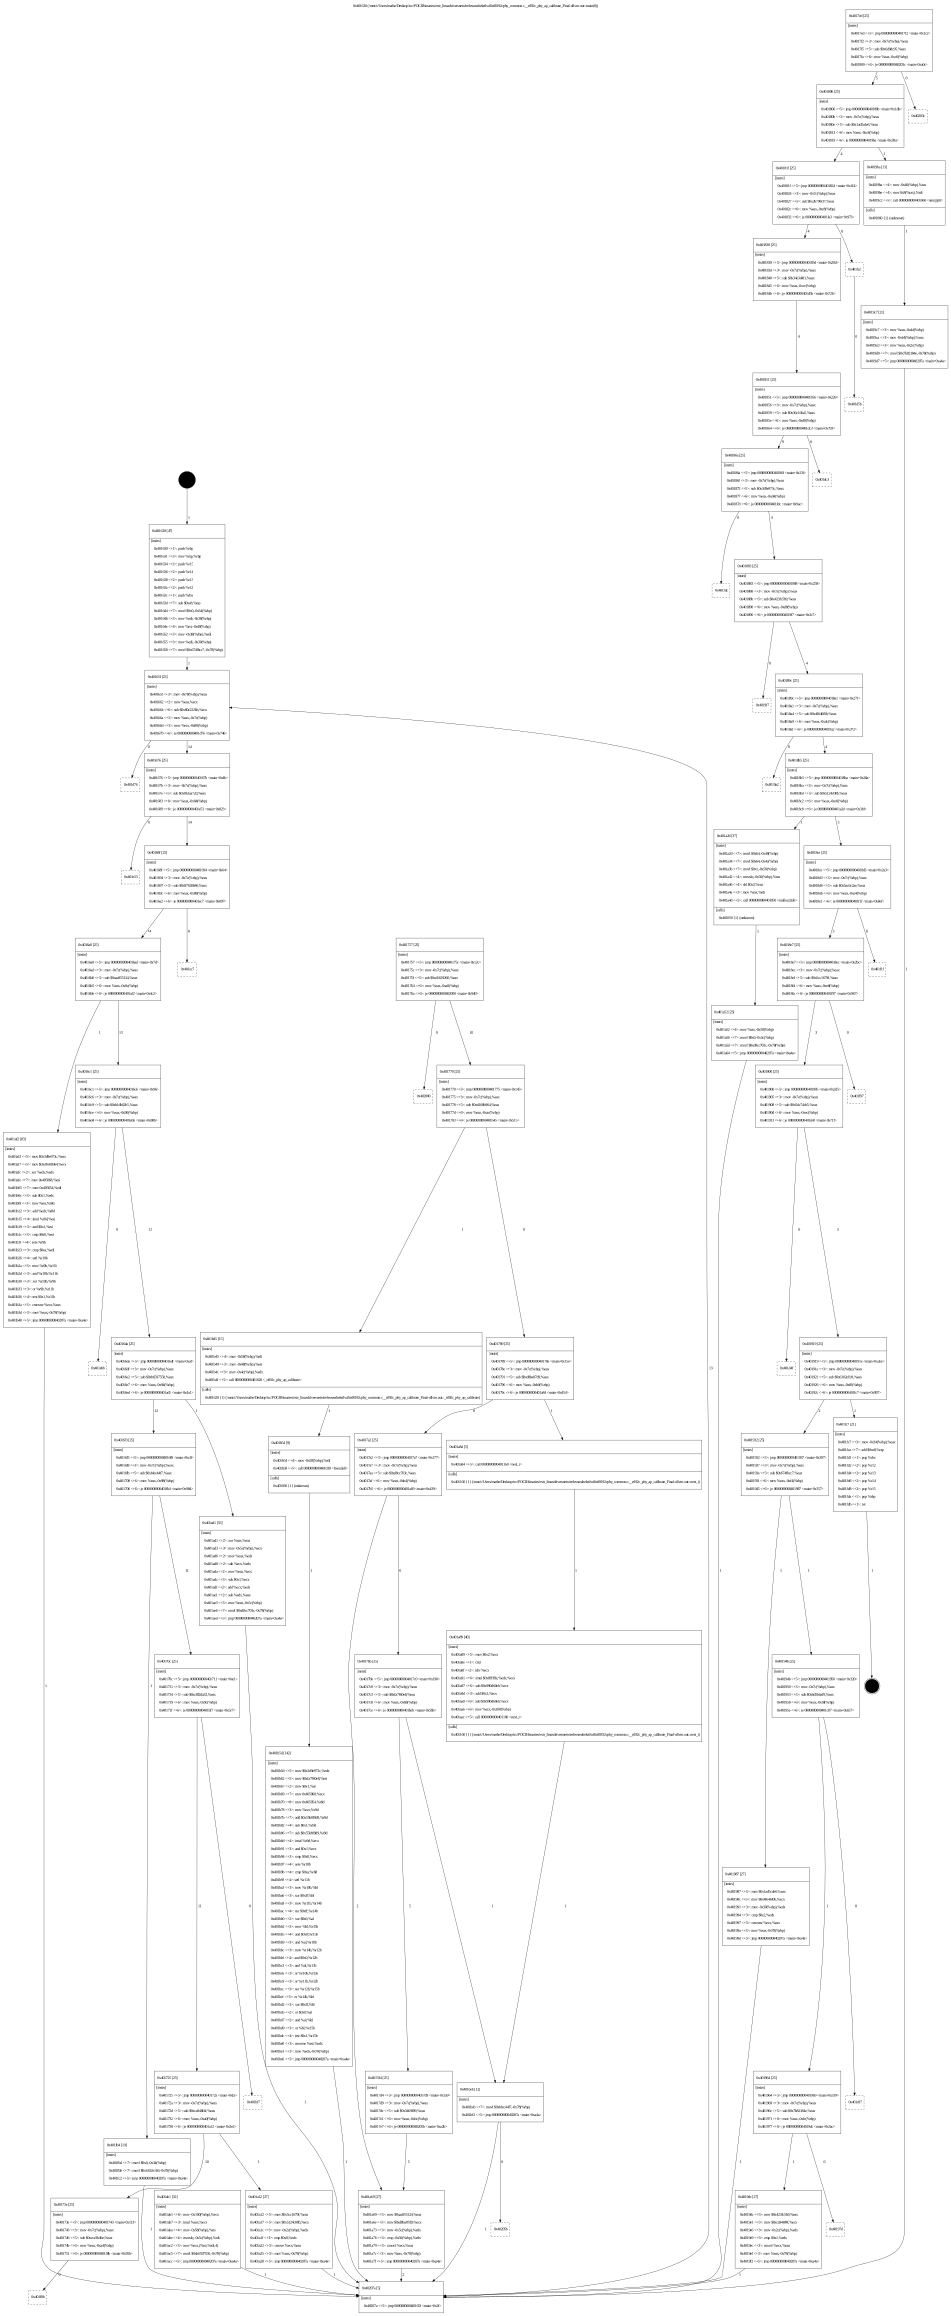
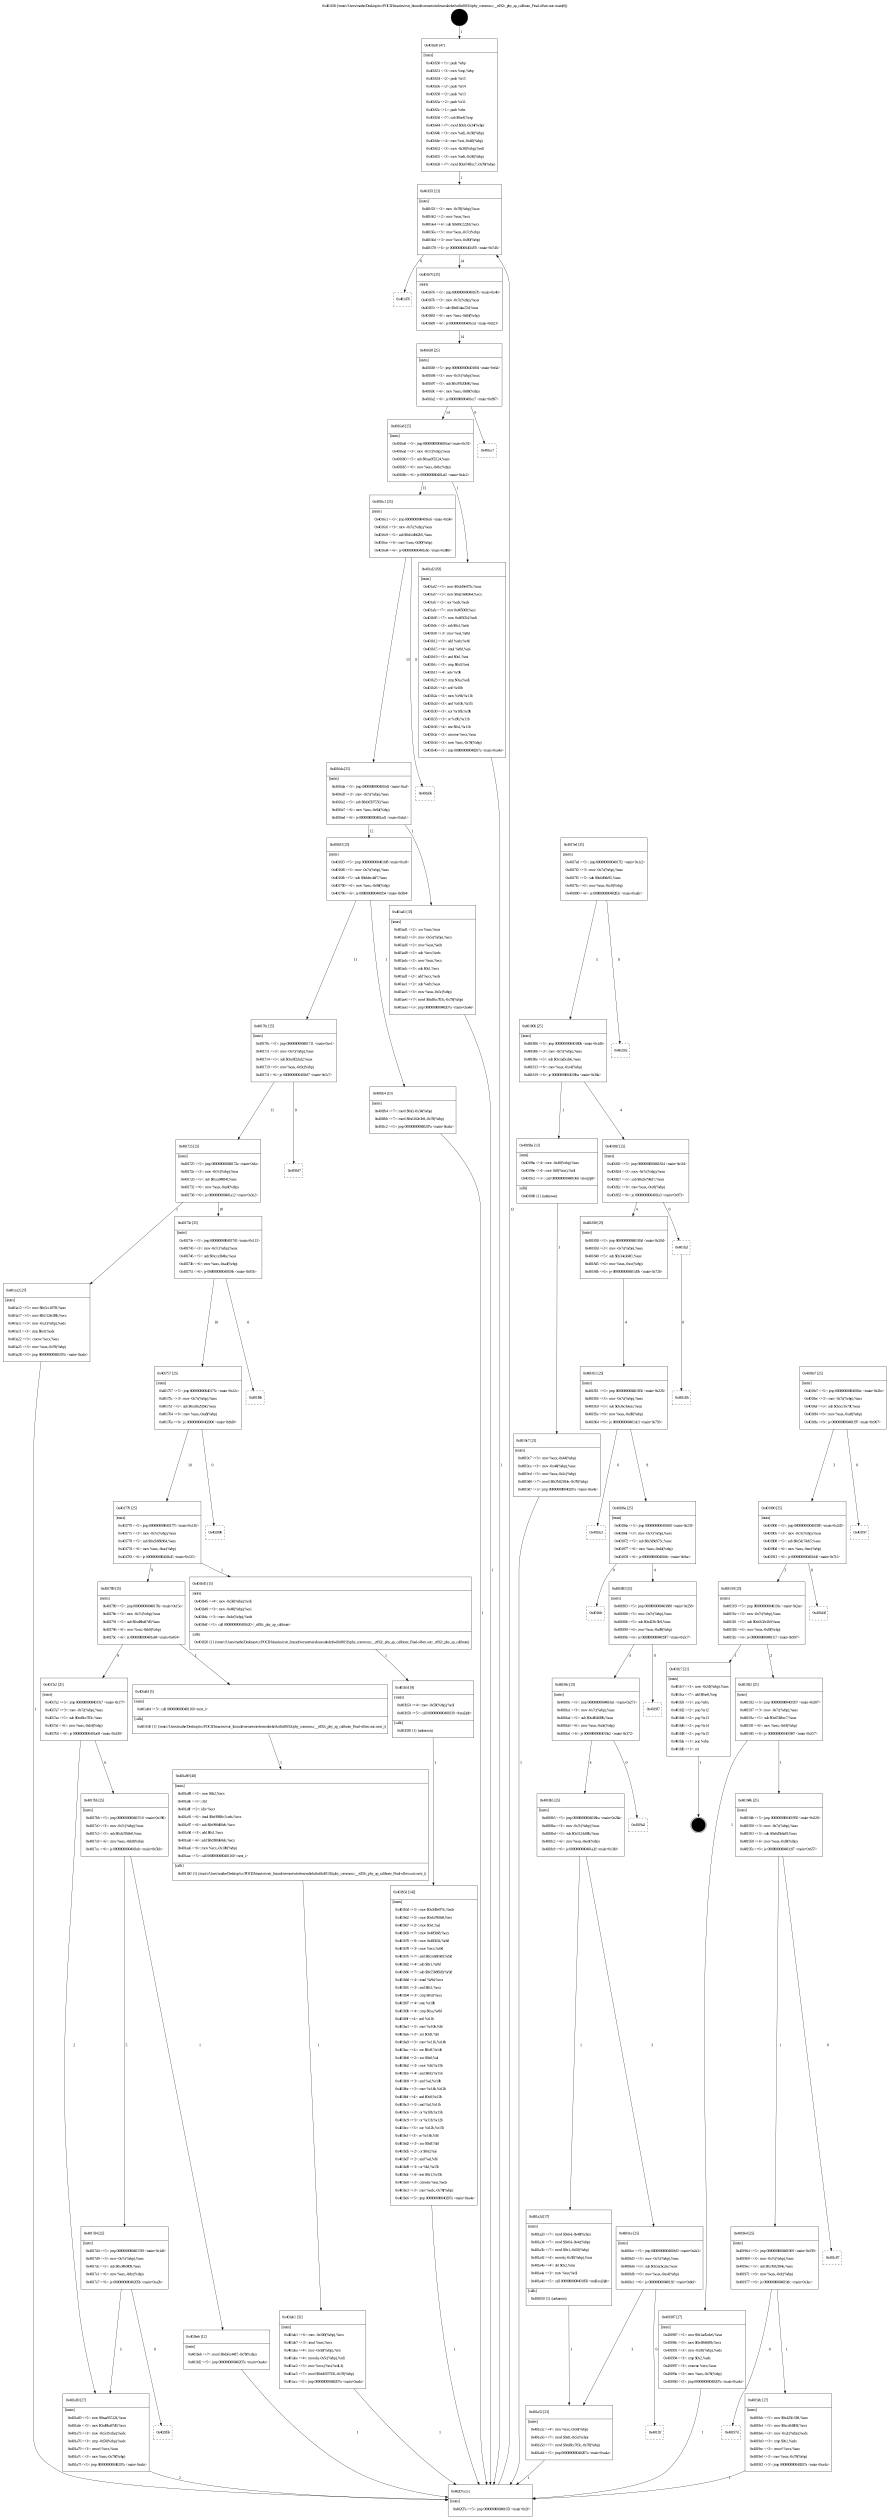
(130, 877) -> none
(834, 922) -> (614, 2346)
none -> (208, 1321)
(534, 1911) -> (312, 2094)
(500, 2171) -> (146, 2356)
